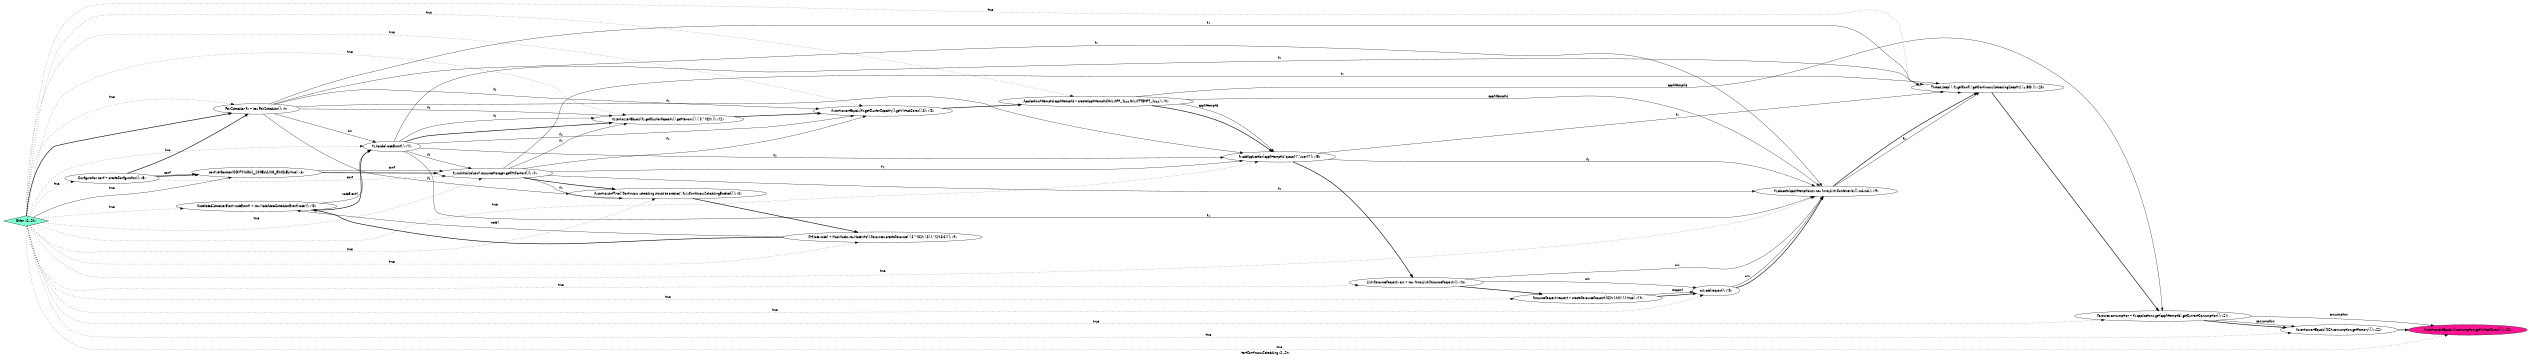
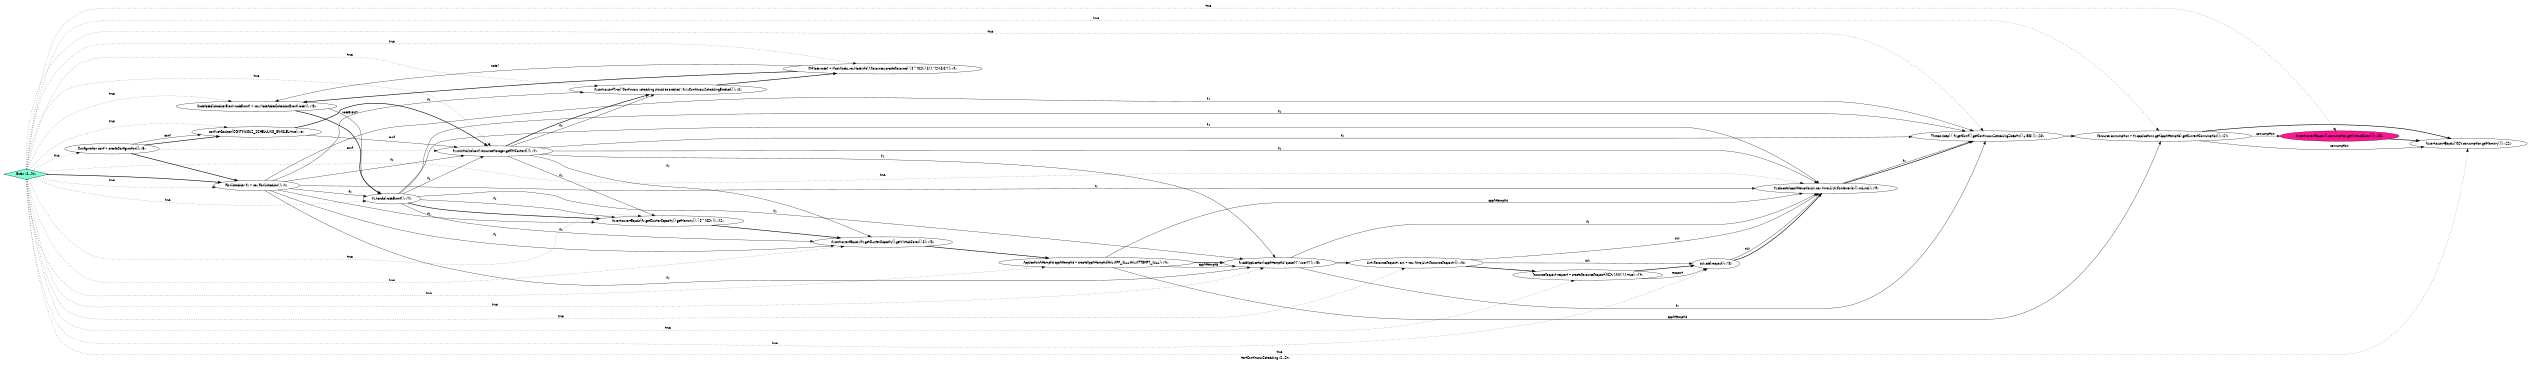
(350, 131) -> (350, 192)
none -> (373, 169)
(130, 194) -> (121, 127)
(2401, 330) -> (2403, 140)
